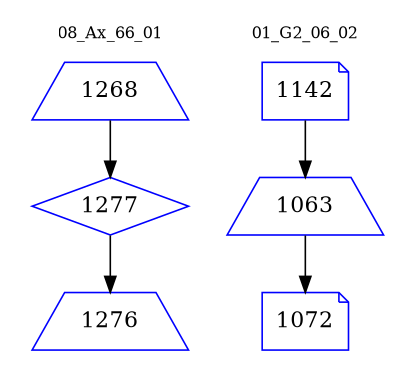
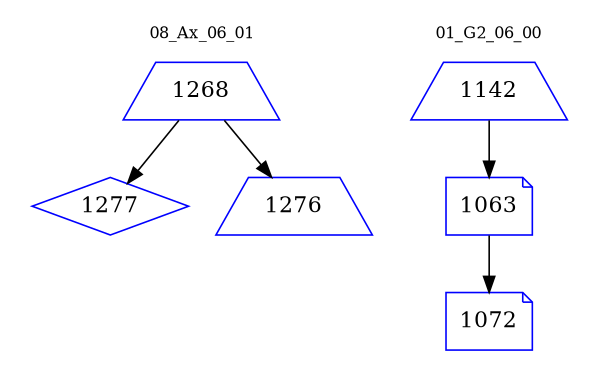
(110, 34) -> (202, 34)
(305, 34) -> (489, 34)
(305, 91) -> (489, 91)
(305, 206) -> (489, 206)
(110, 256) -> (243, 143)
